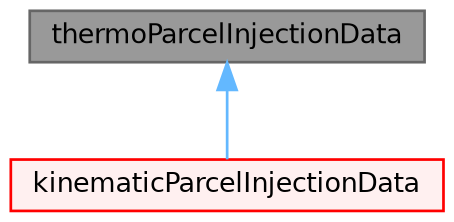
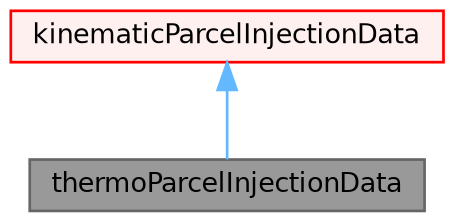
(227, 125) -> (227, 125)
